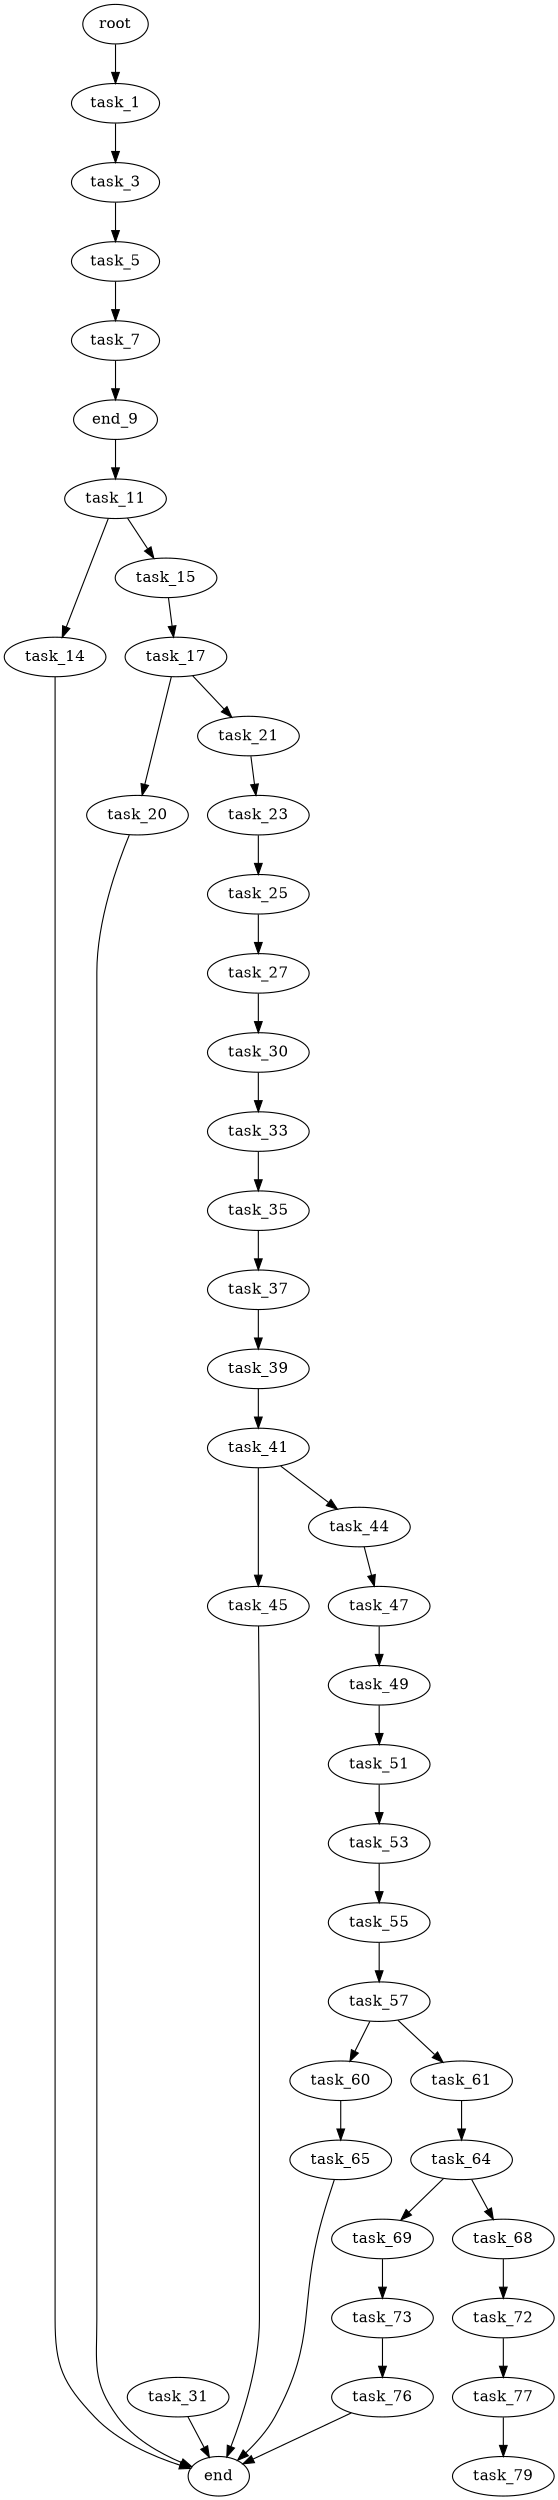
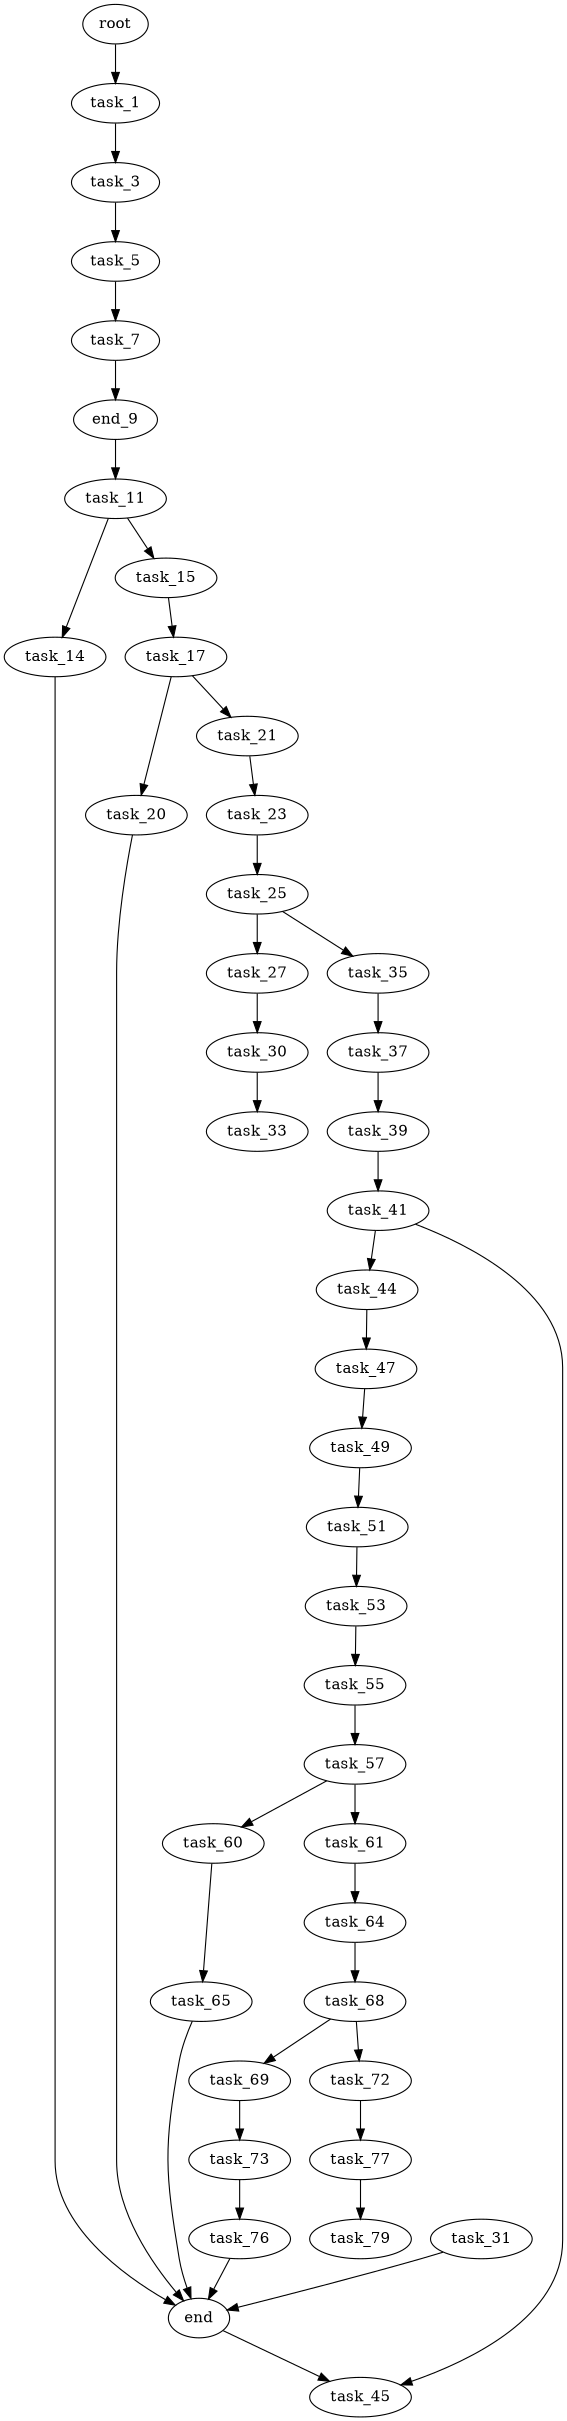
(258, 1166) -> (313, 931)
(259, 2038) -> (271, 2354)
(426, 2195) -> (302, 2038)
